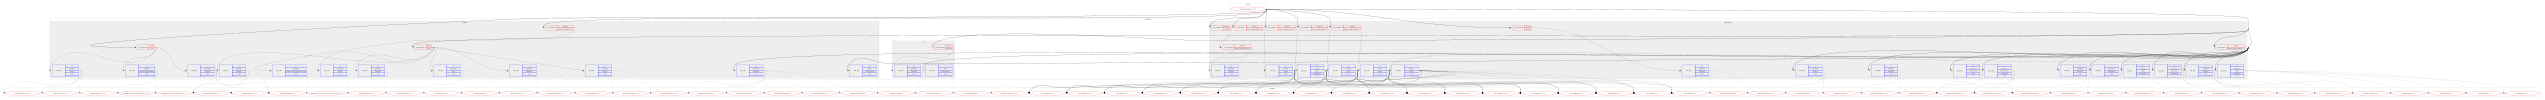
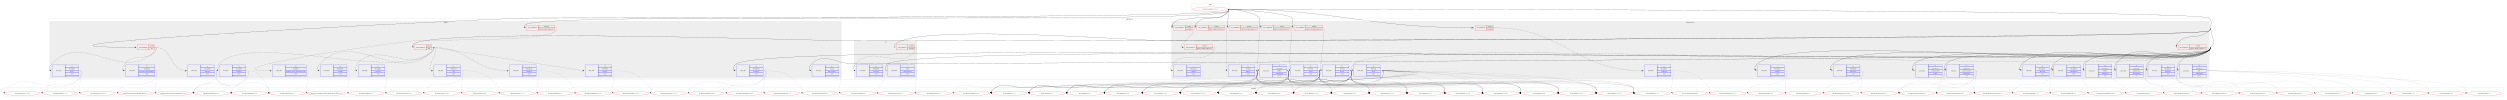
(707, 93) -> none
